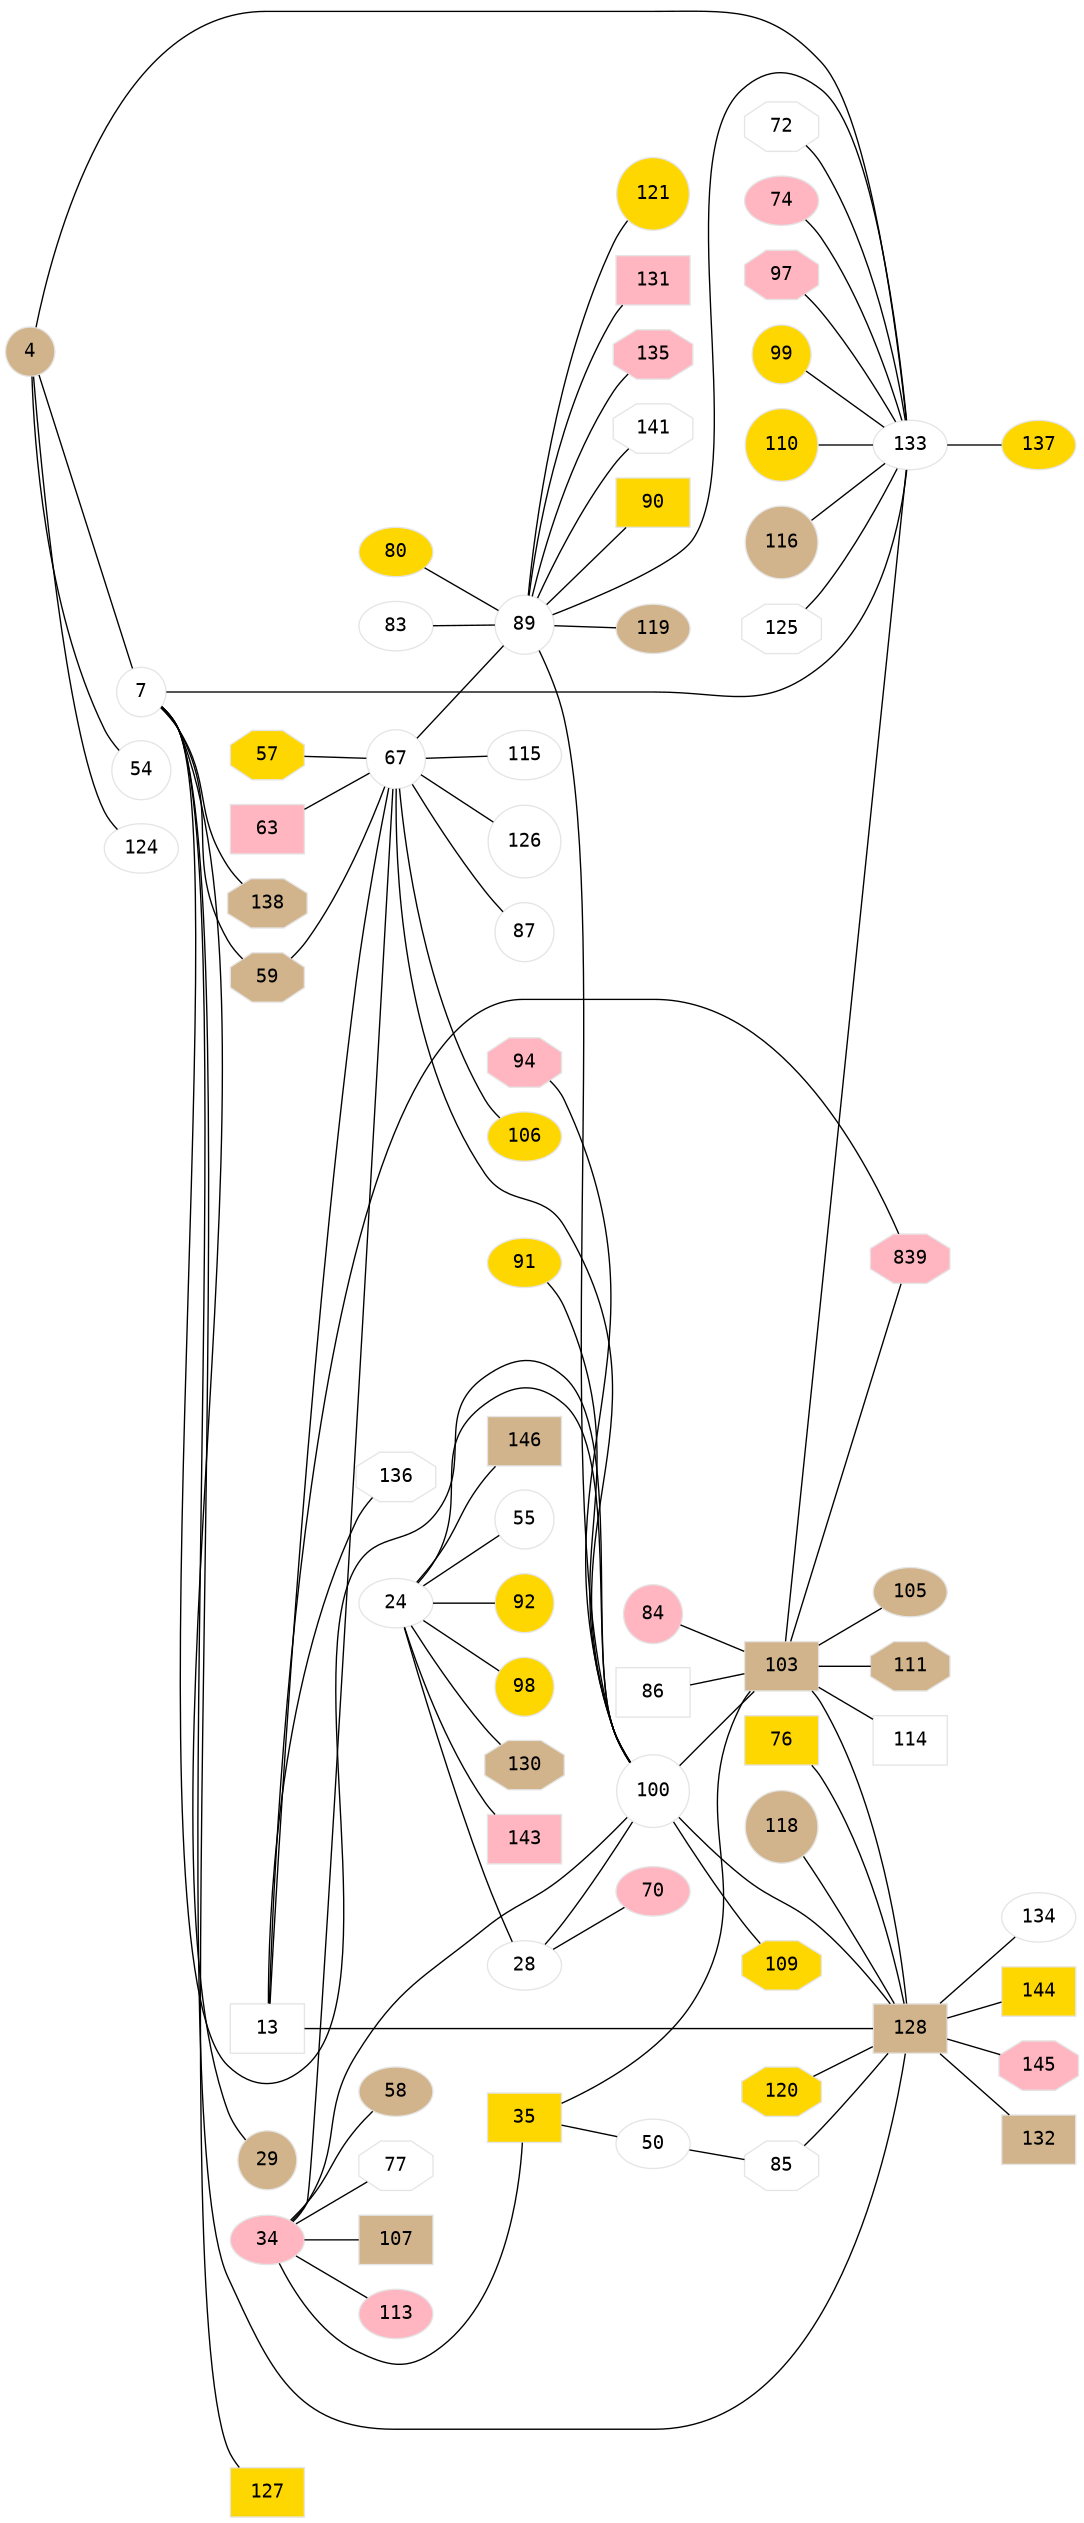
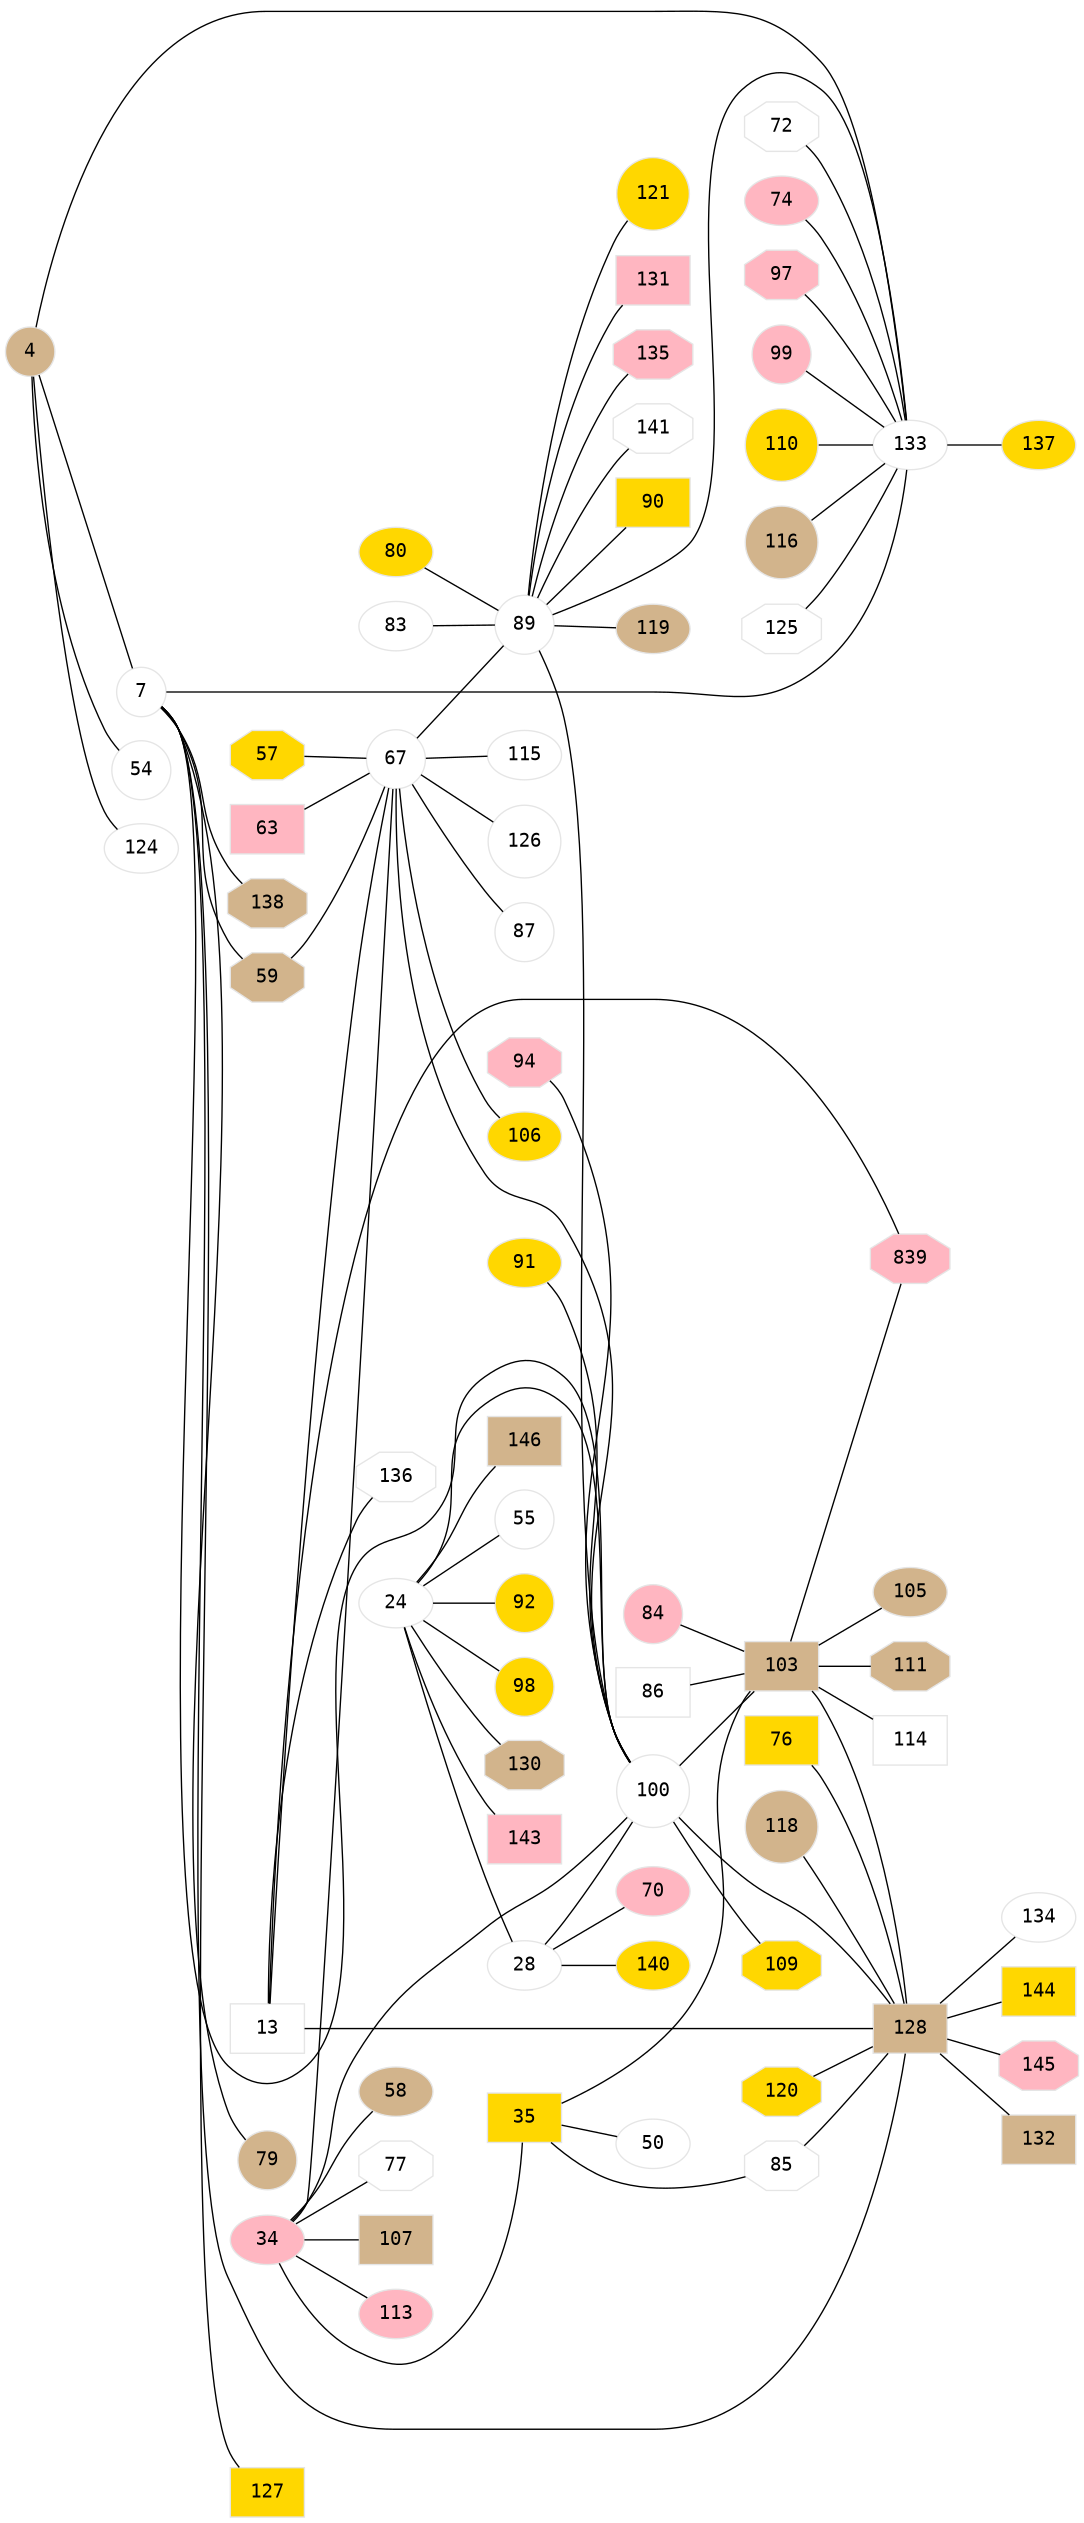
(782, 354) -> (782, 354)
(846, 1056) -> none
none -> (653, 1965)
(717, 2155) -> (643, 2187)
(267, 2160) -> (267, 2160)
